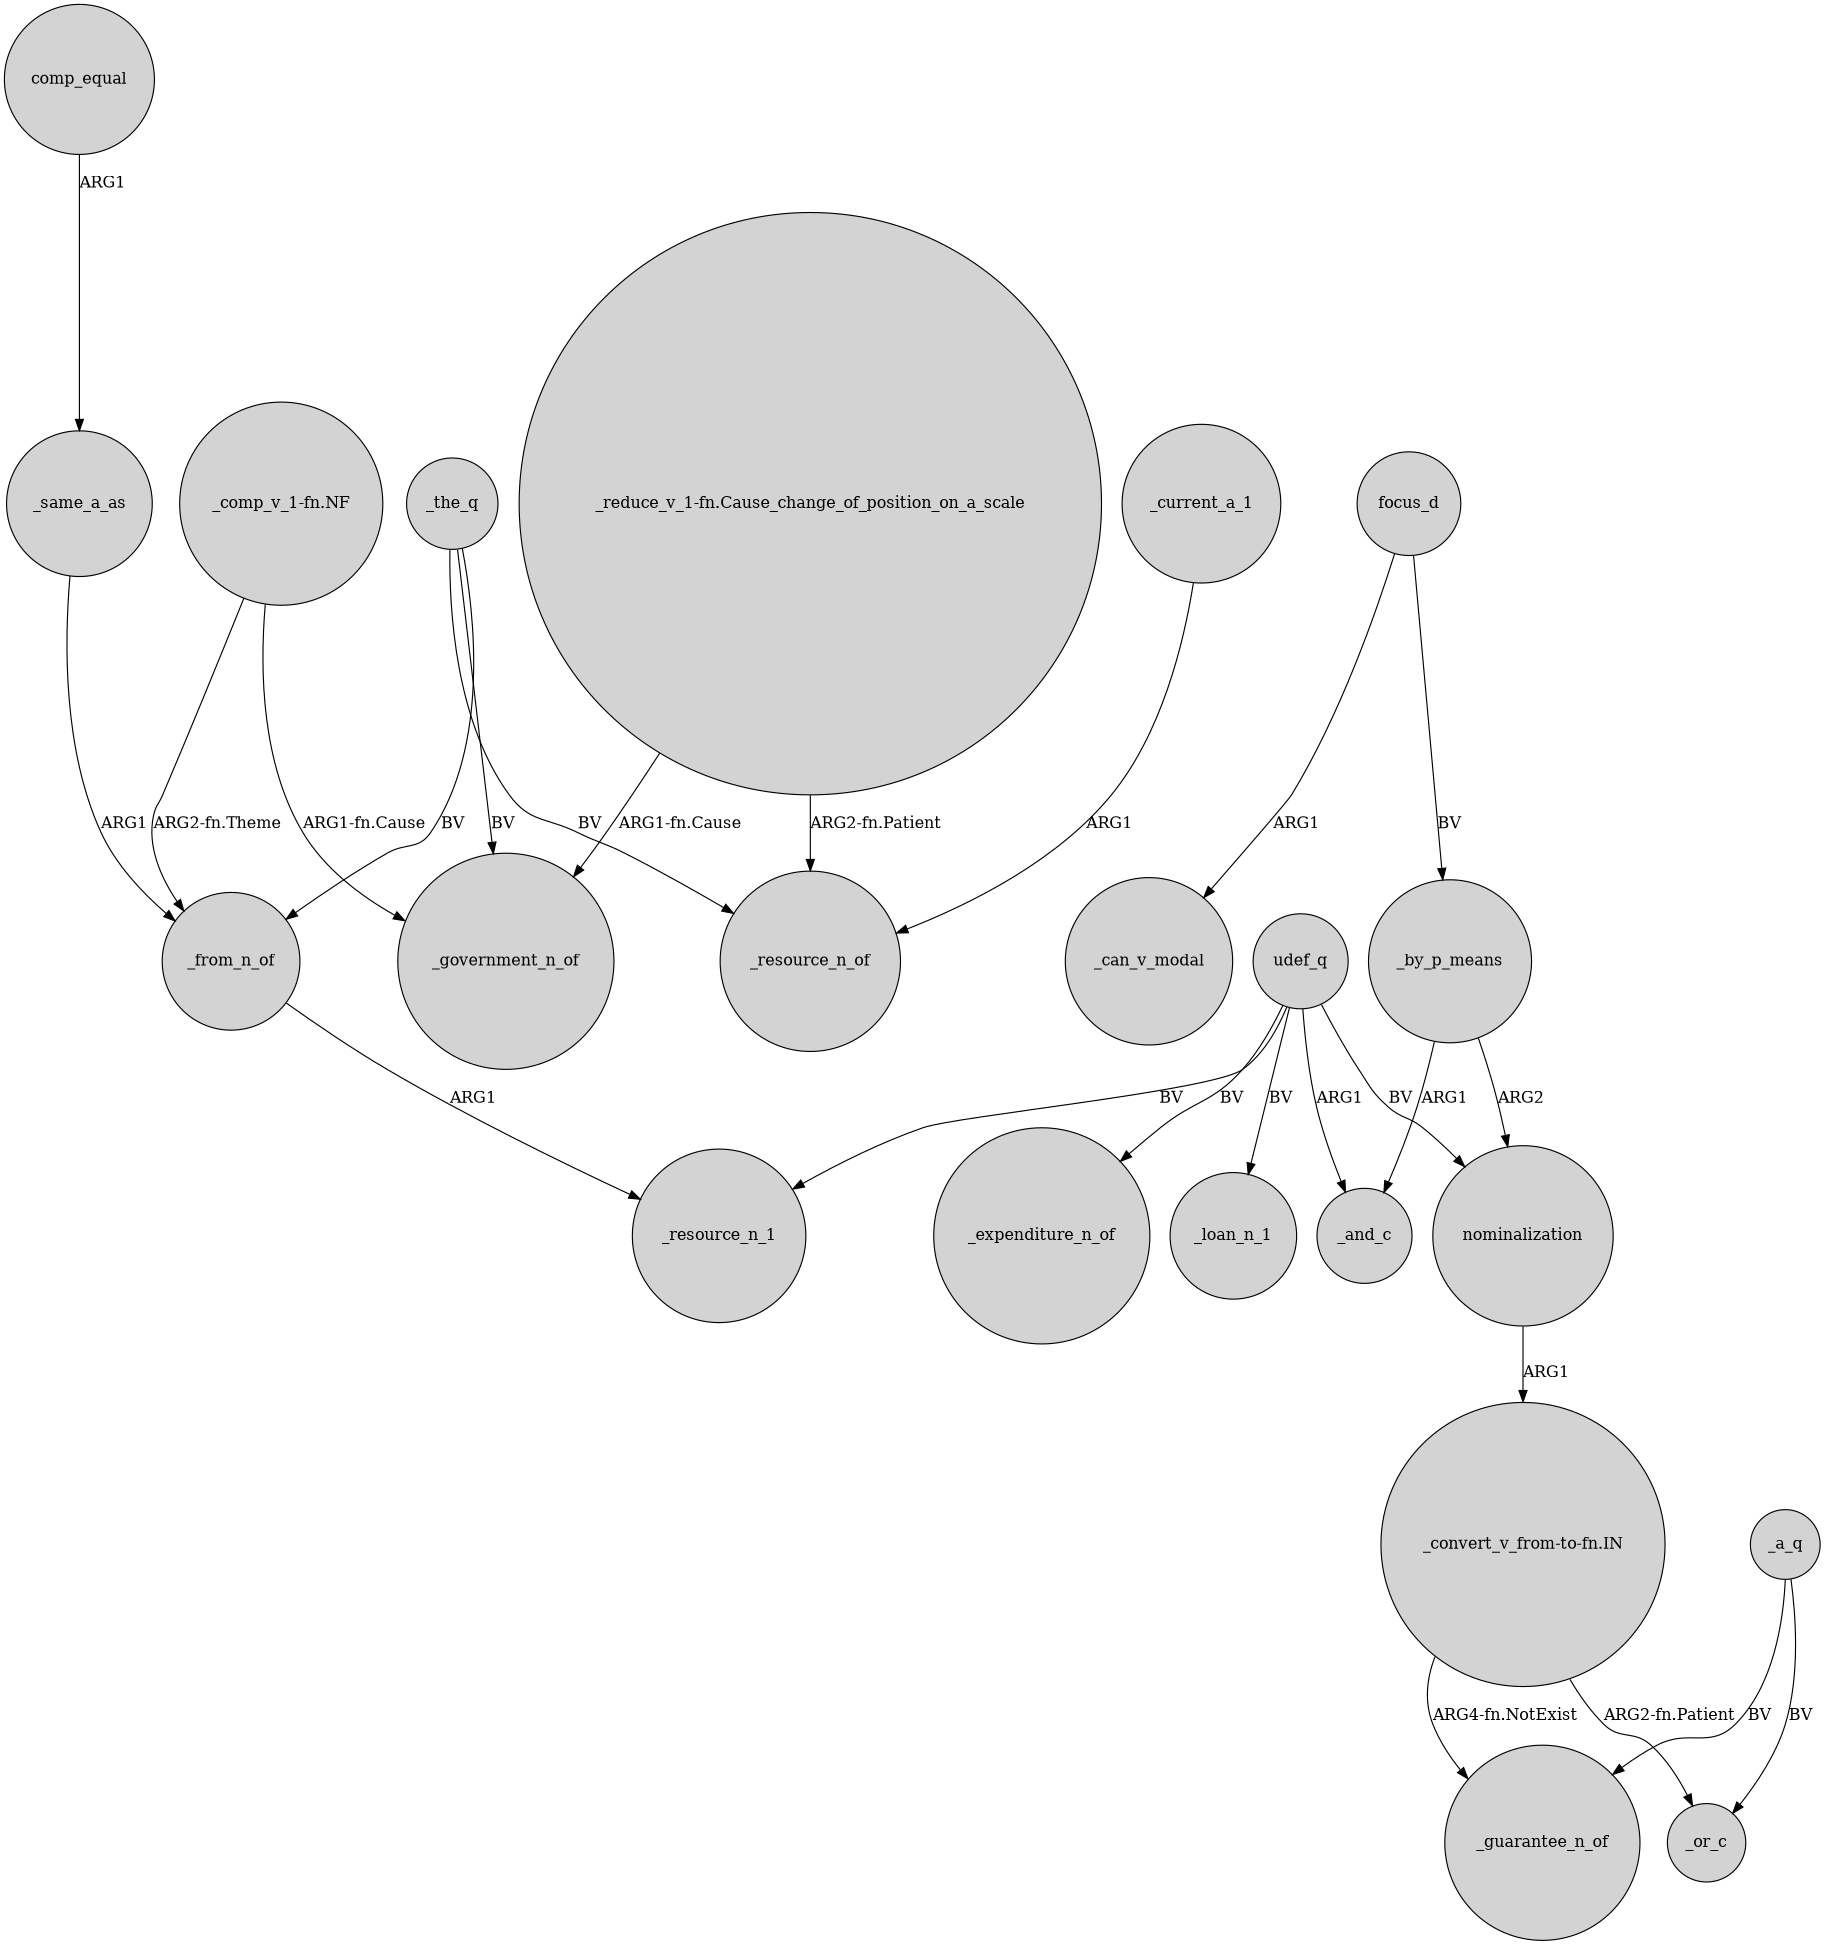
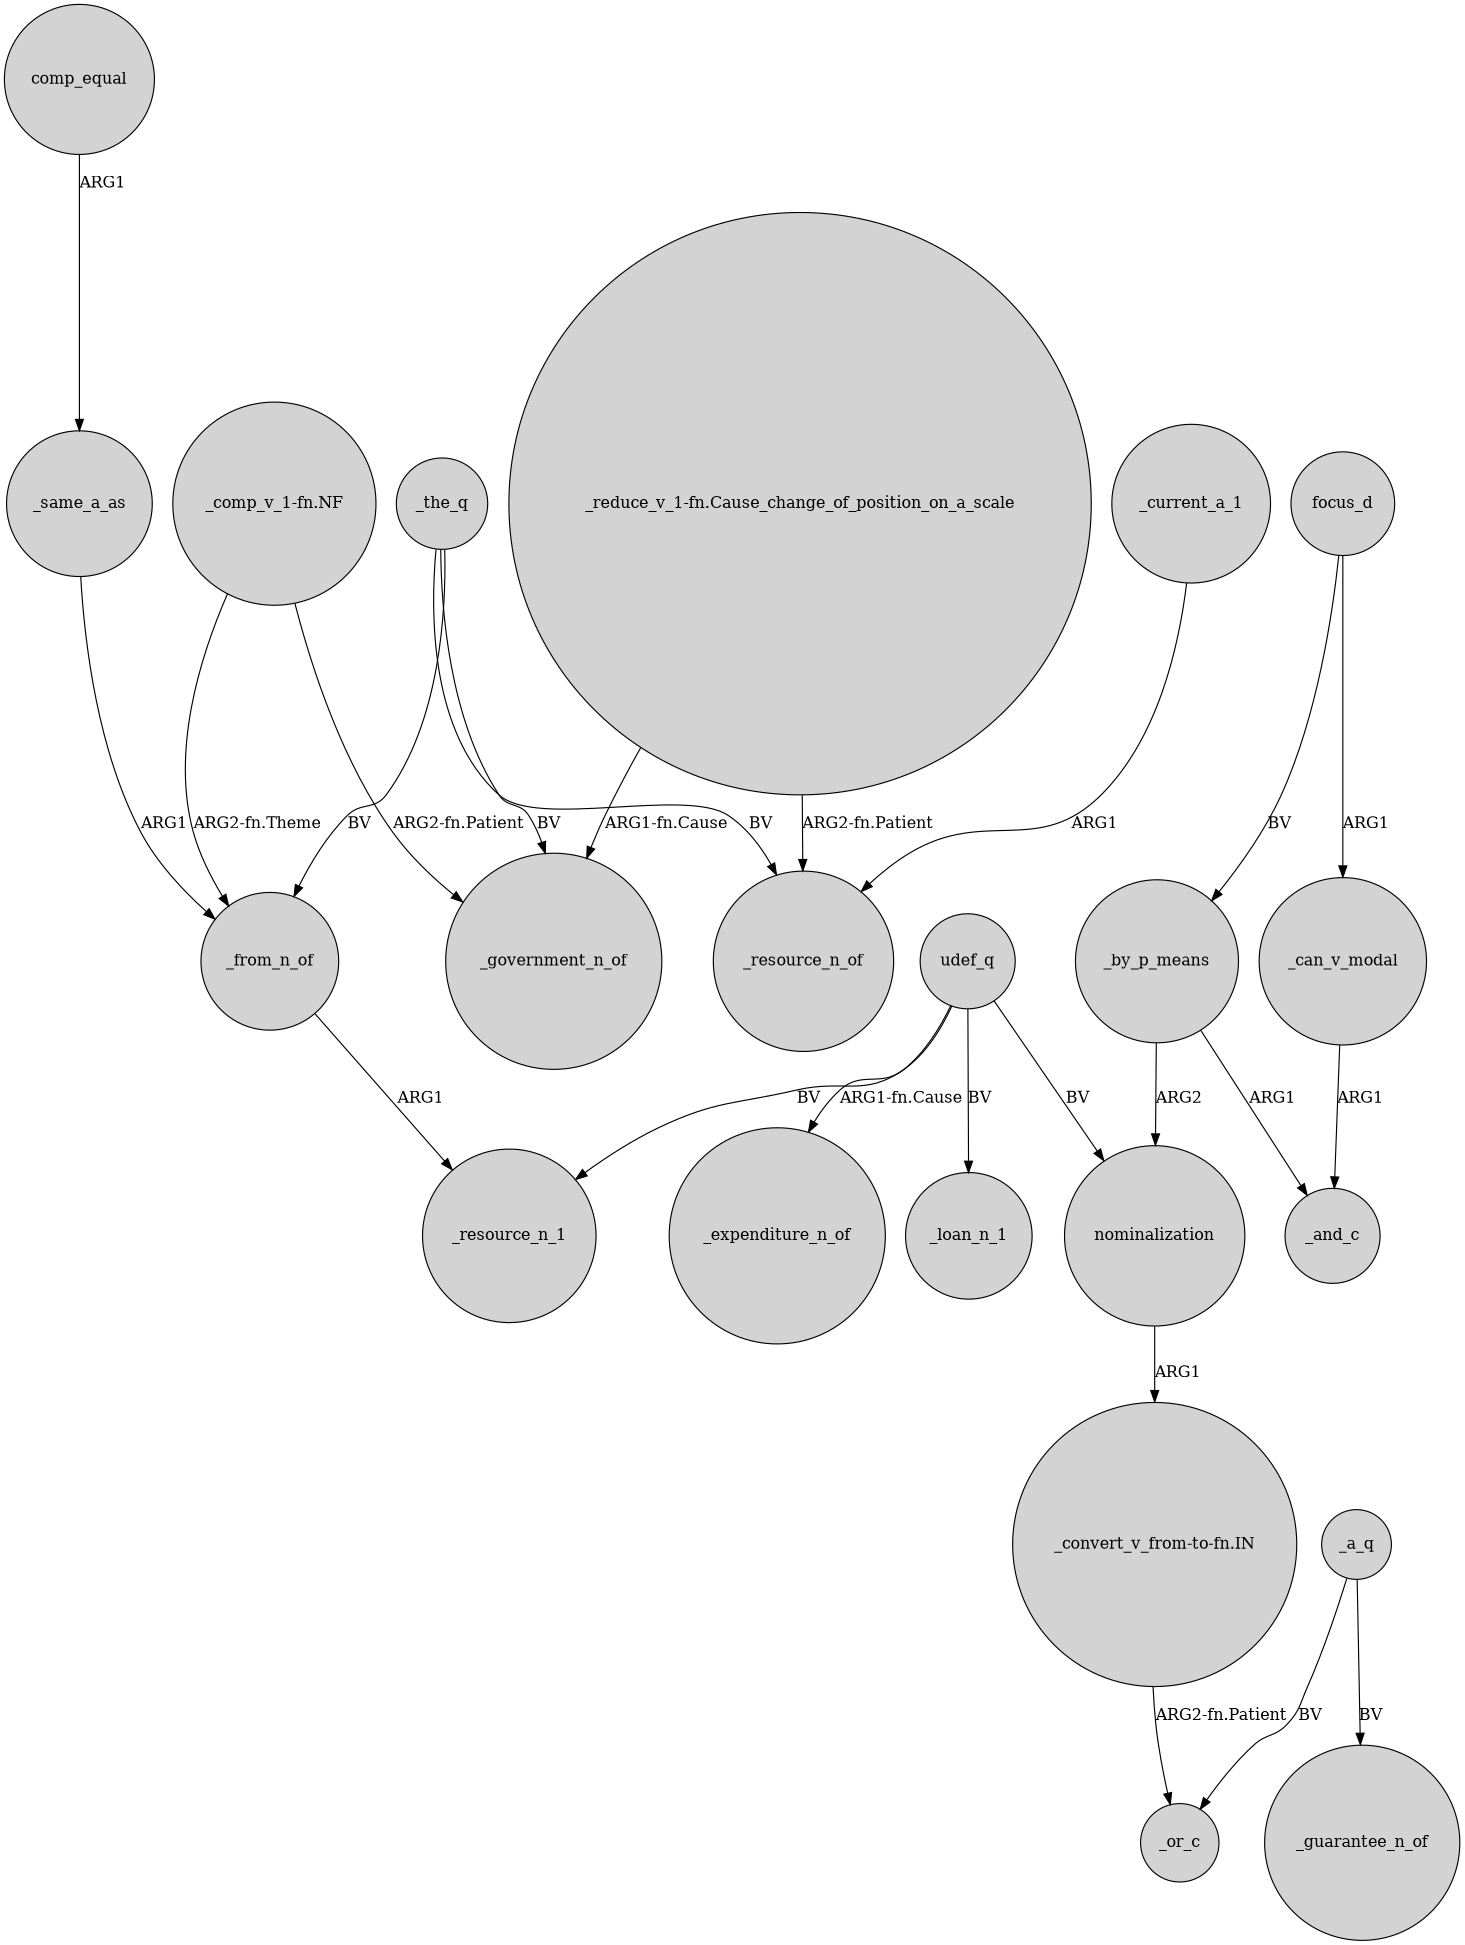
(364, 824) -> (459, 824)
(1314, 1097) -> (1337, 1111)
(1232, 1099) -> (902, 1099)
(1430, 1717) -> none
